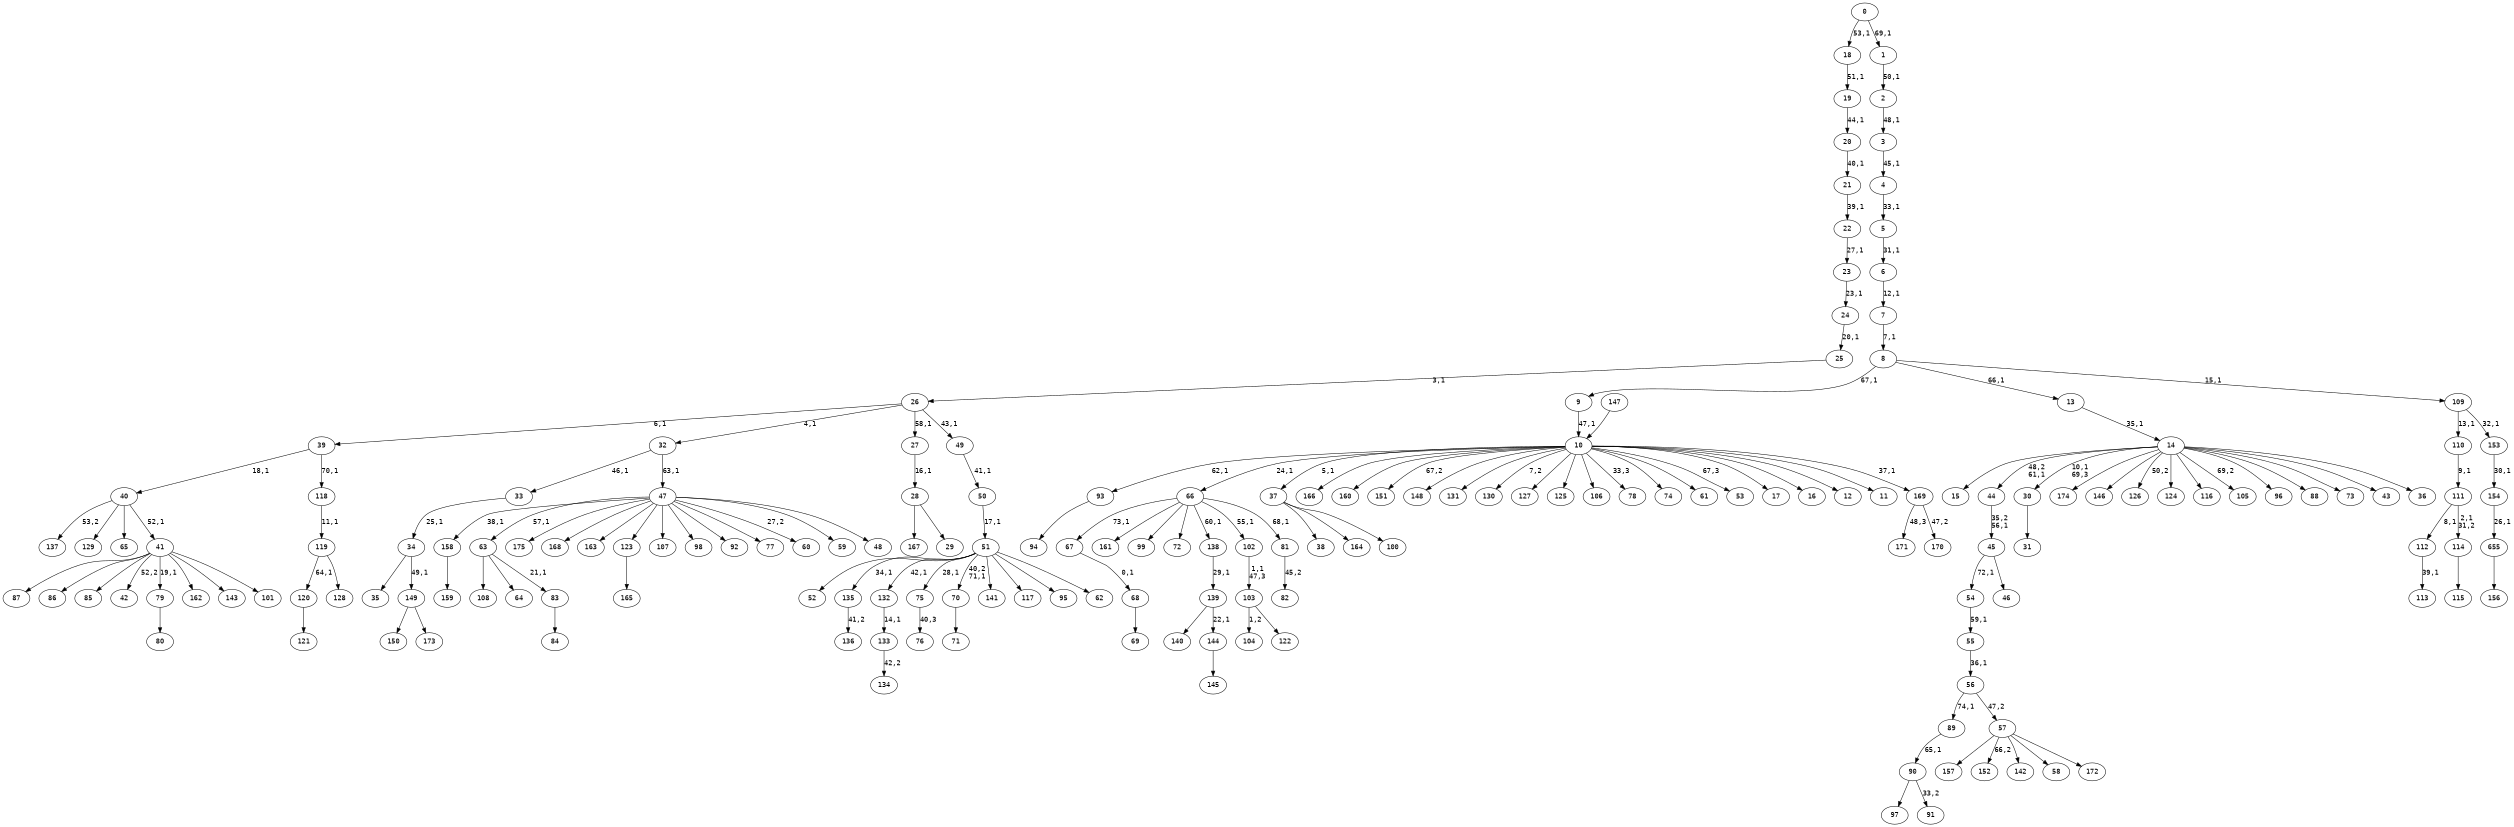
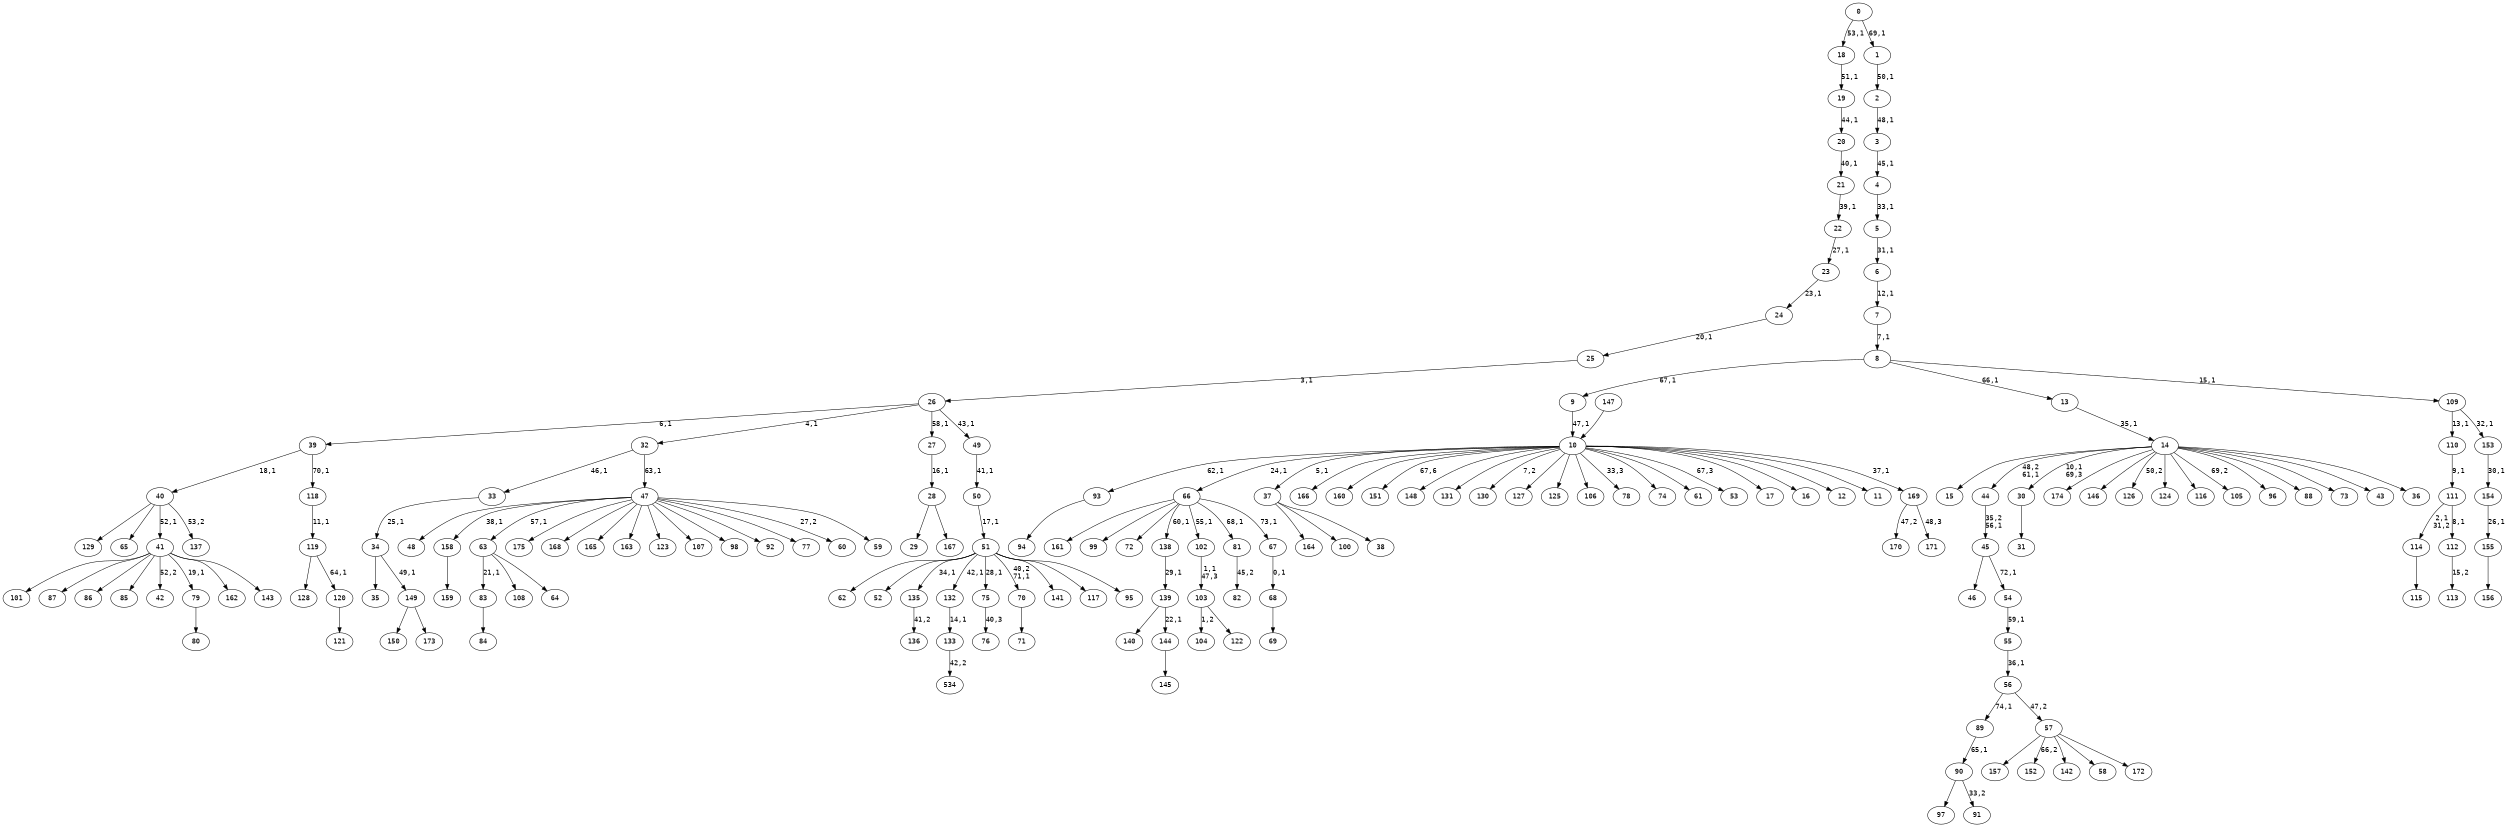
(1435, 471) -> (1429, 471)
(2494, 547) -> (2488, 547)
(627, 570) -> (620, 520)
(2431, 573) -> (2461, 573)
(884, 685) -> (950, 685)
